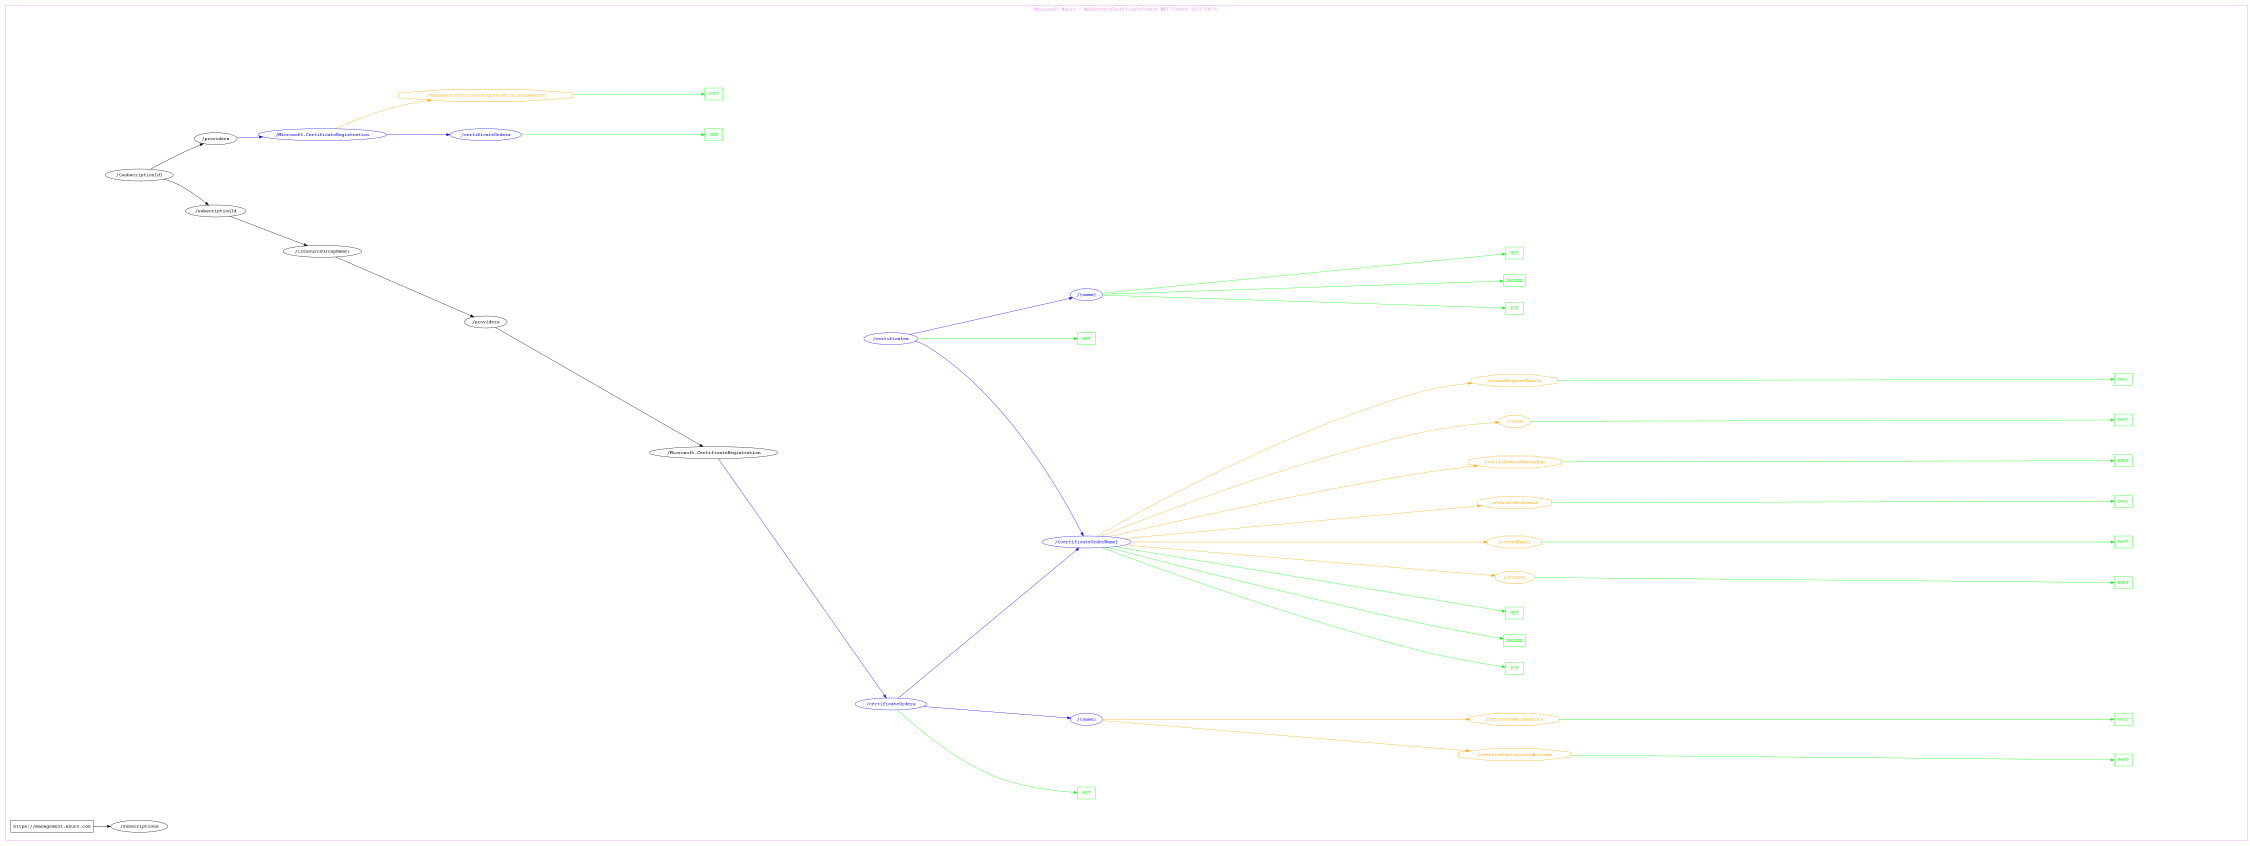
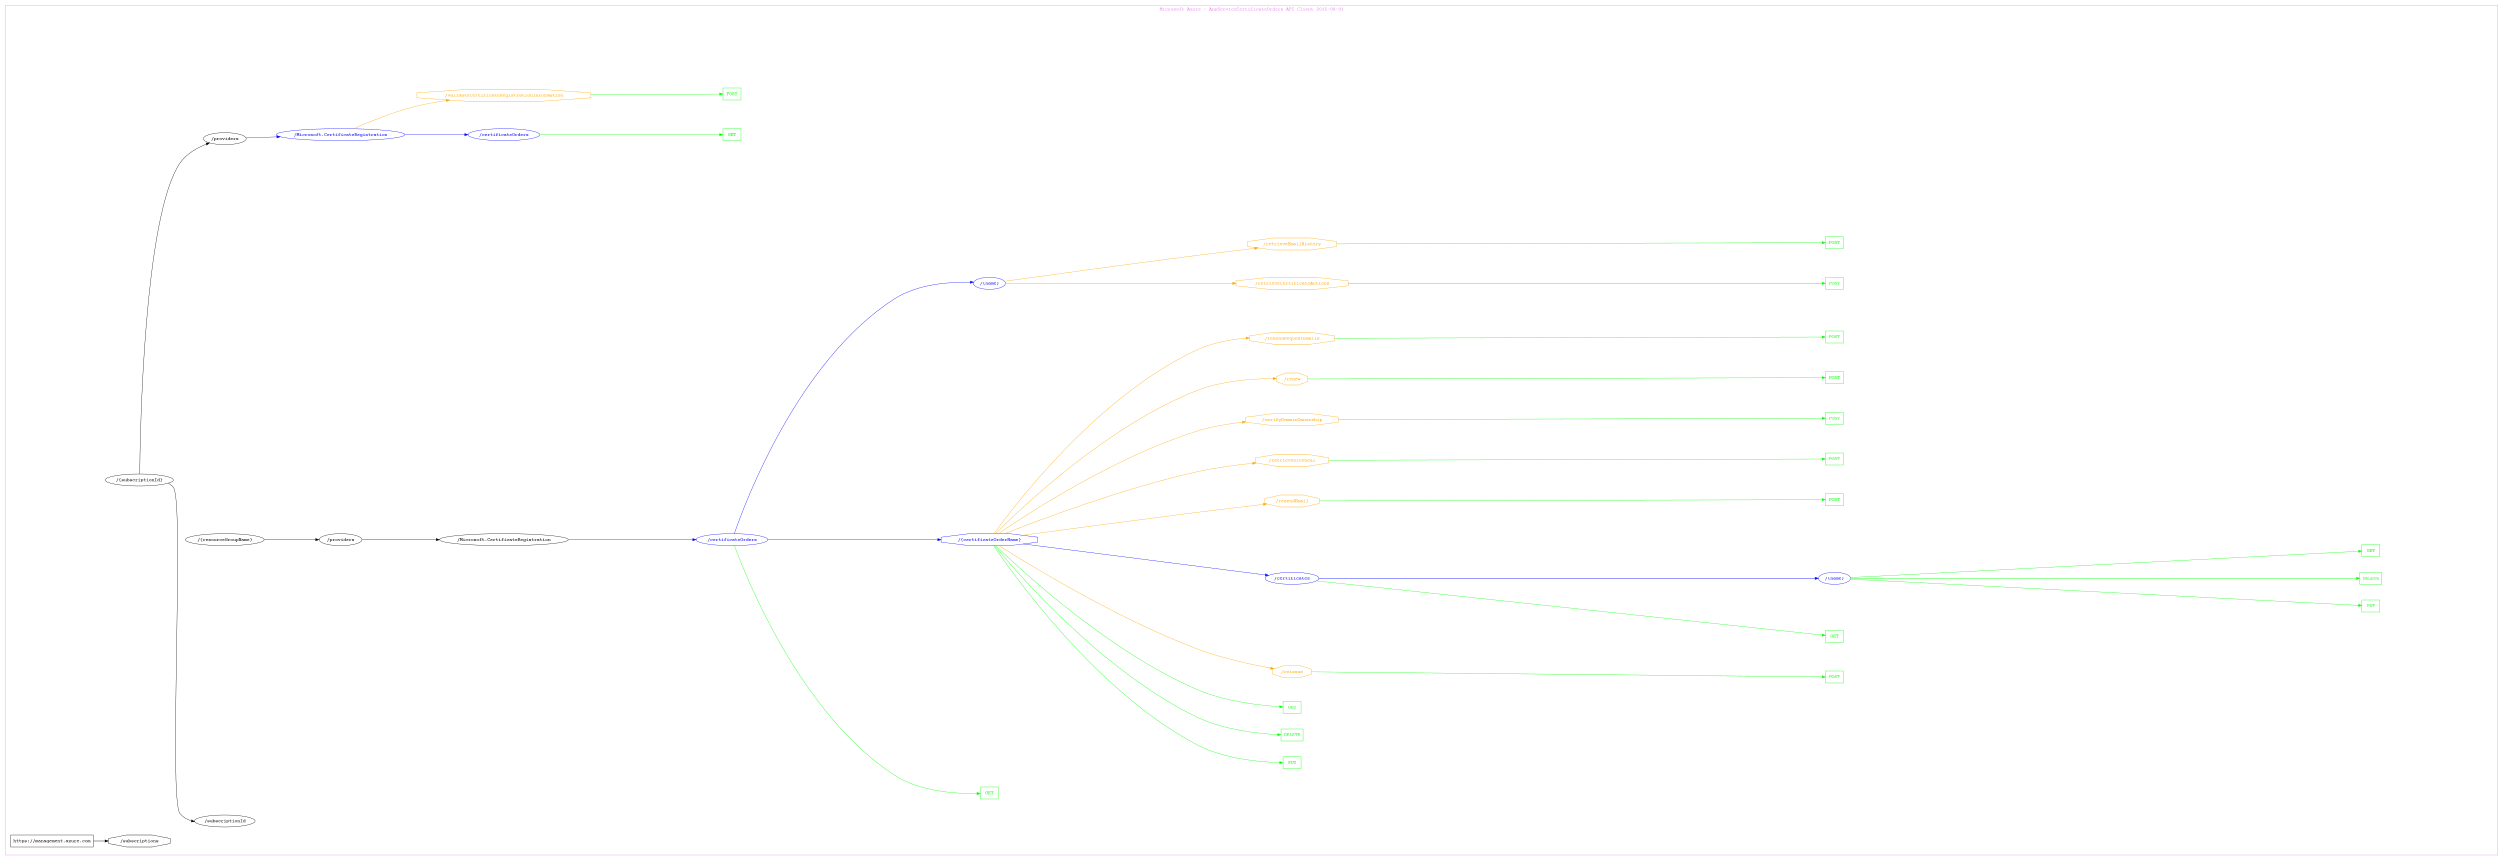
(267, 230) -> none
(1012, 425) -> (1144, 559)
(1087, 542) -> (989, 540)
(139, 826) -> (139, 841)
